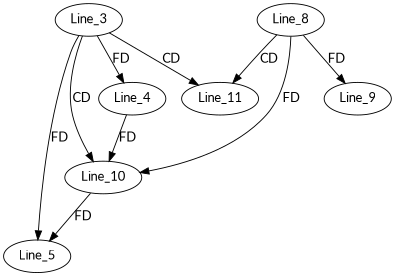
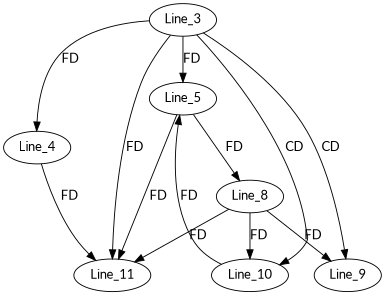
(171, 59) -> (135, 148)
(269, 59) -> (198, 236)
none -> (302, 123)
(119, 134) -> (60, 212)
none -> (214, 144)
none -> (149, 183)
